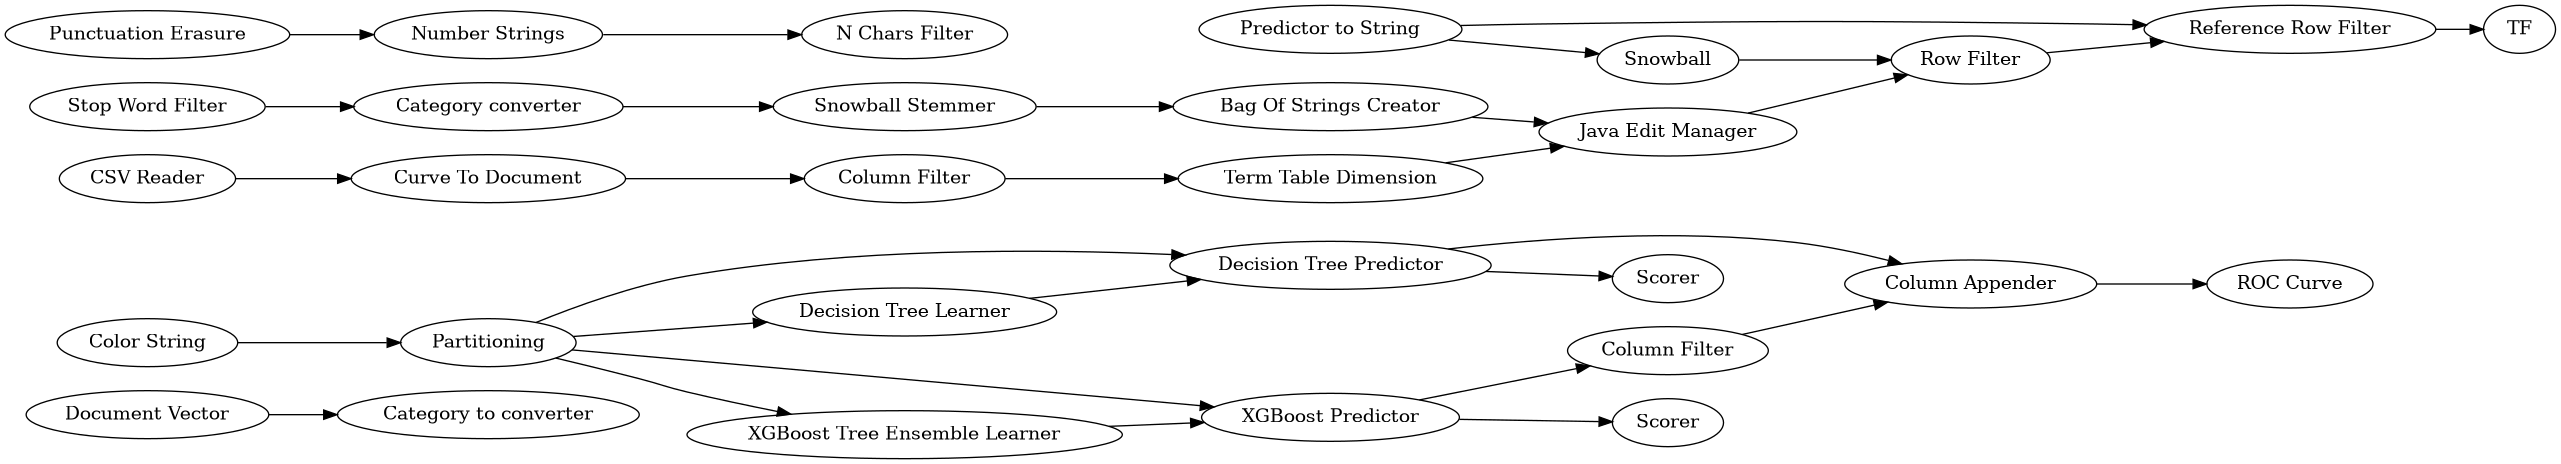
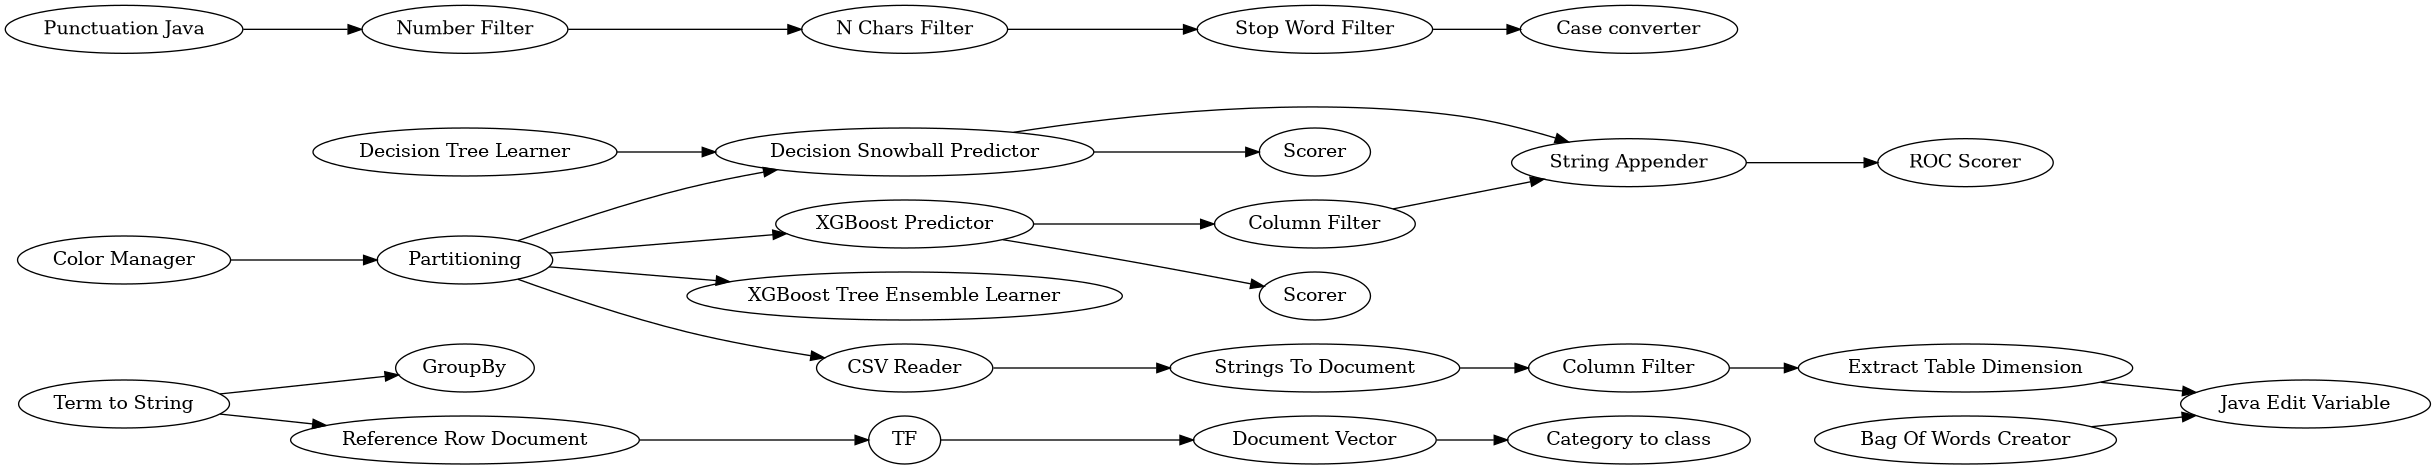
none -> (1096, 29)
(1330, 29) -> (124, 404)
(2290, 29) -> (465, 440)
(147, 35) -> (124, 29)
(488, 35) -> (465, 29)
(1668, 60) -> (465, 368)
(1971, 60) -> none
(488, 107) -> (1629, 29)
(905, 107) -> none
(1330, 107) -> (1965, 440)
(1668, 132) -> (2306, 404)
(488, 179) -> (1315, 368)
(1330, 179) -> (1965, 368)
(1330, 265) -> (905, 152)
(1971, 284) -> (1629, 163)
(2290, 284) -> (1965, 163)
(663, 330) -> (662, 326)
(147, 343) -> (124, 260)
(488, 415) -> (1629, 440)
(1150, 425) -> none
none -> (1060, 440)
